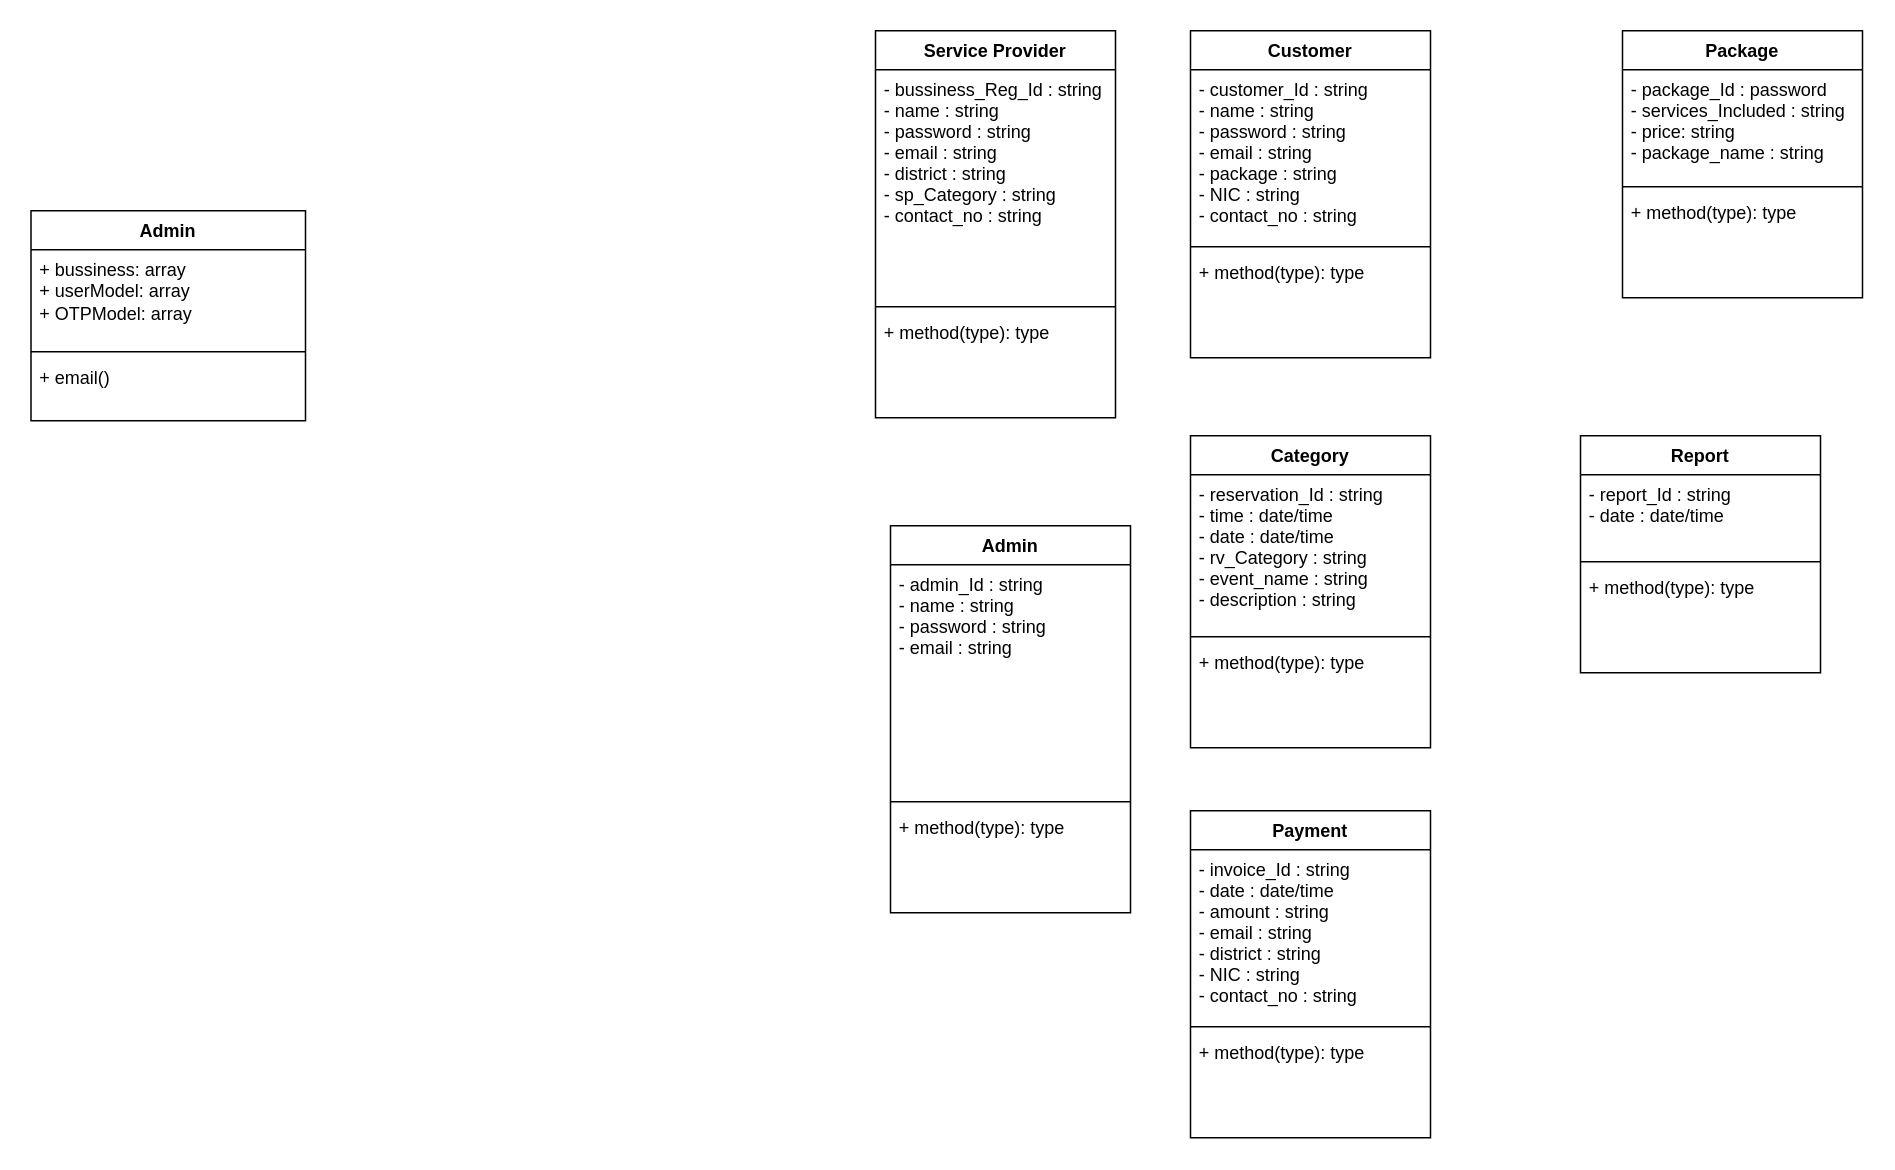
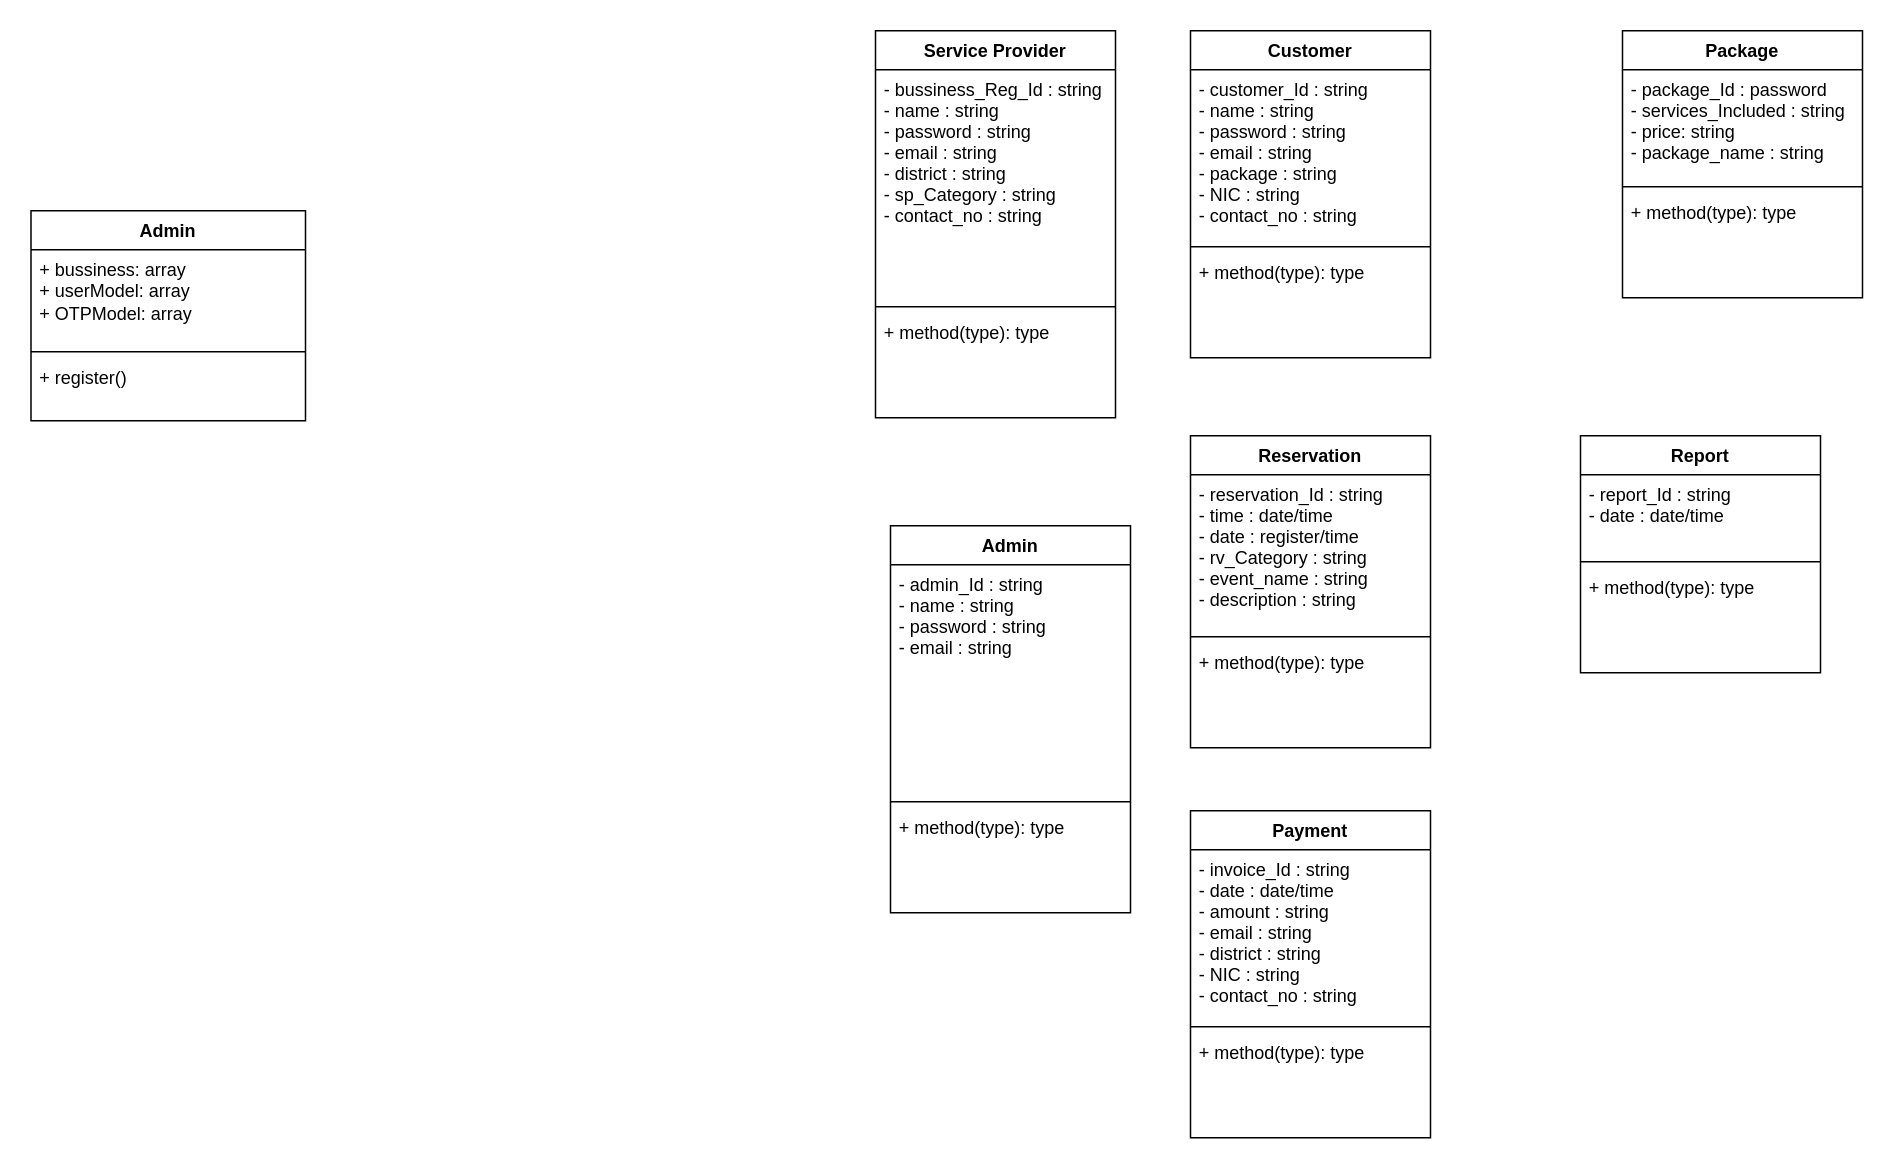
(78, 379) -> (96, 379)
(1310, 456) -> (1310, 456)
(1310, 495) -> (1310, 495)
